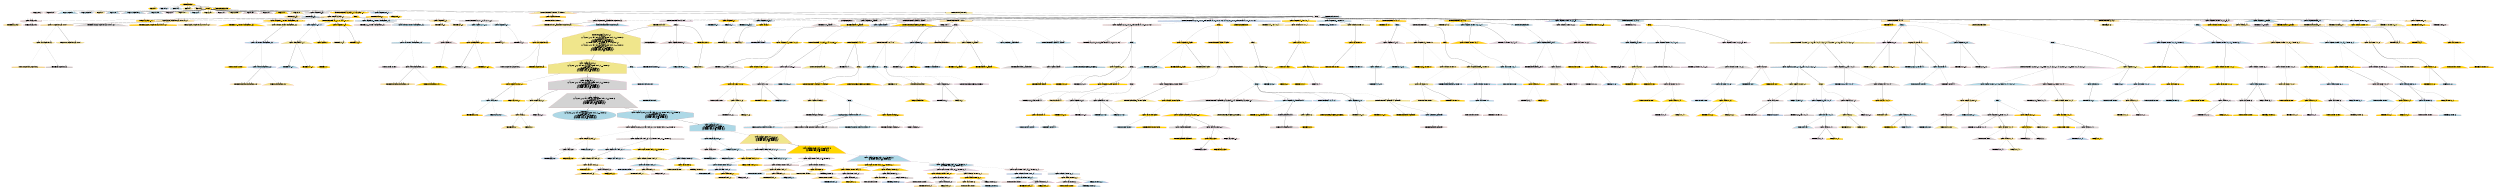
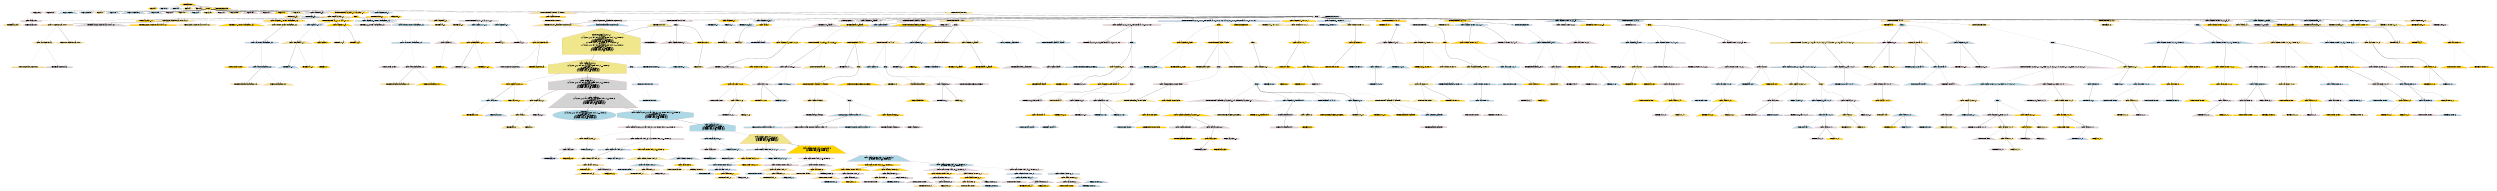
(847, 21) -> (847, 21)
(1194, 55) -> (1211, 55)
